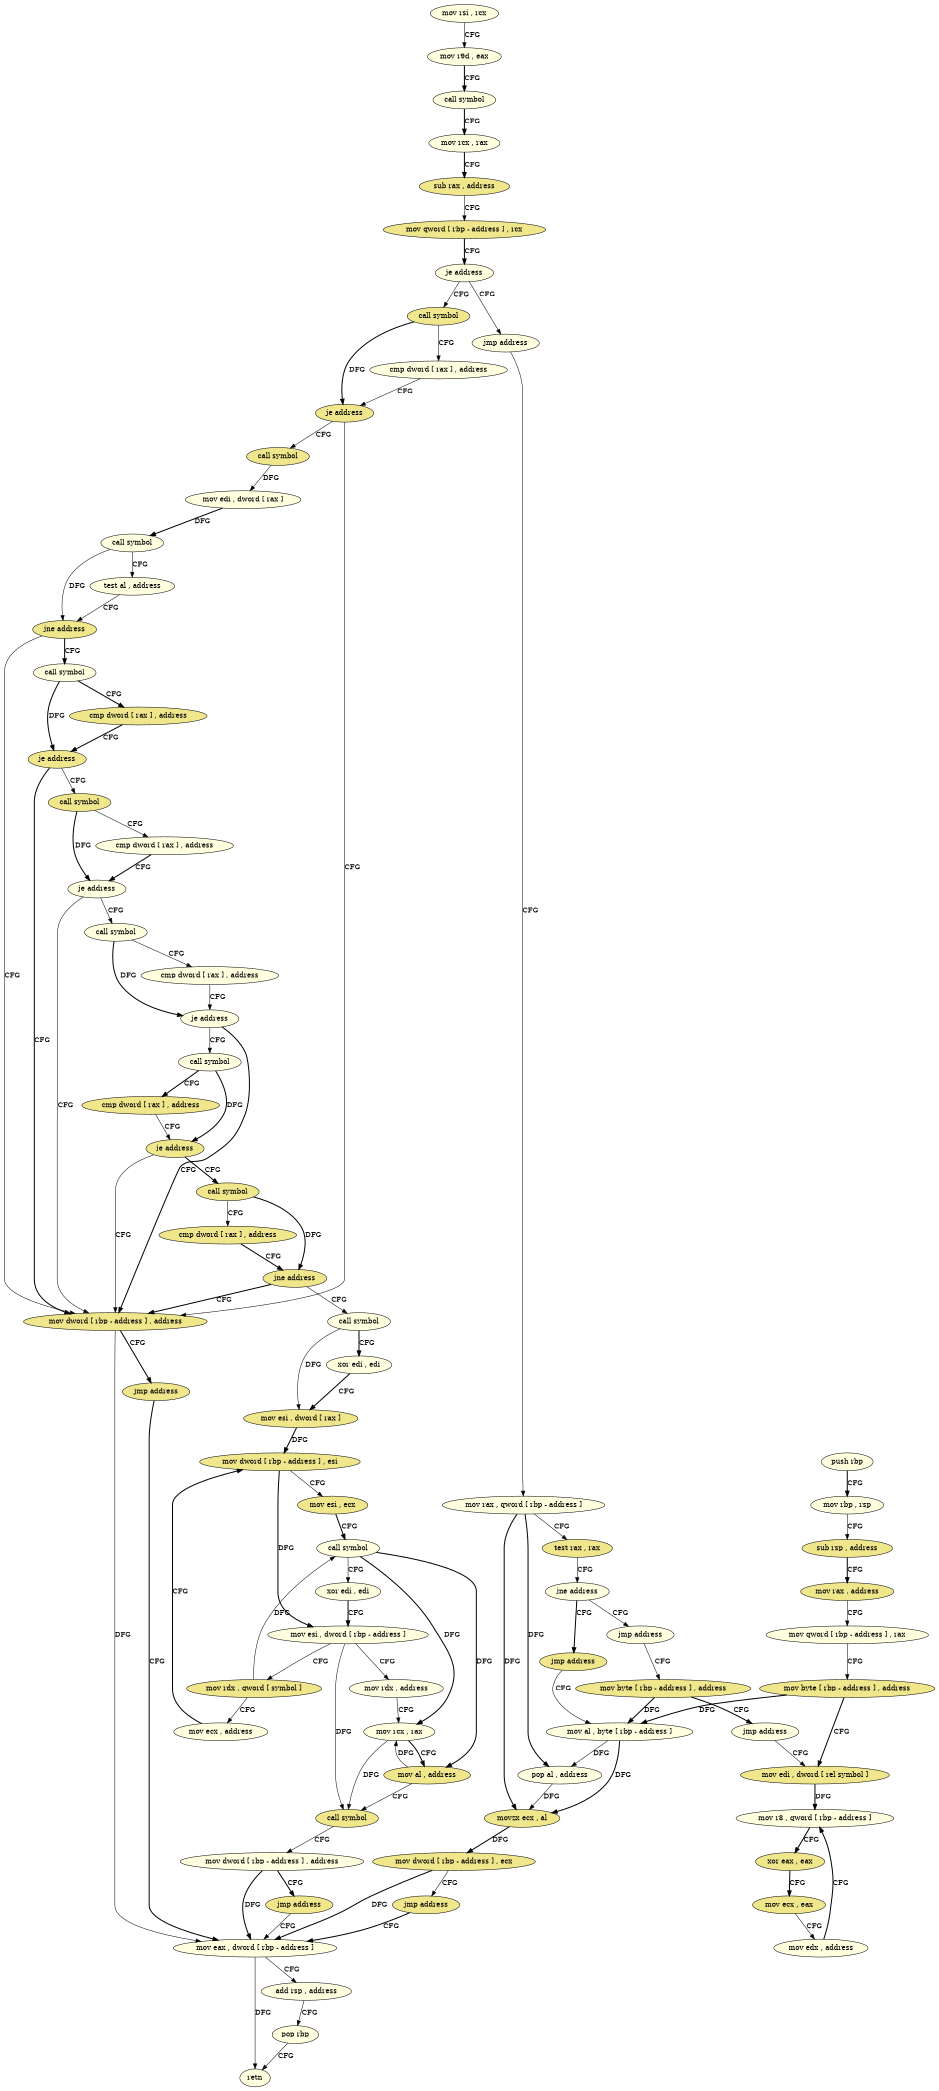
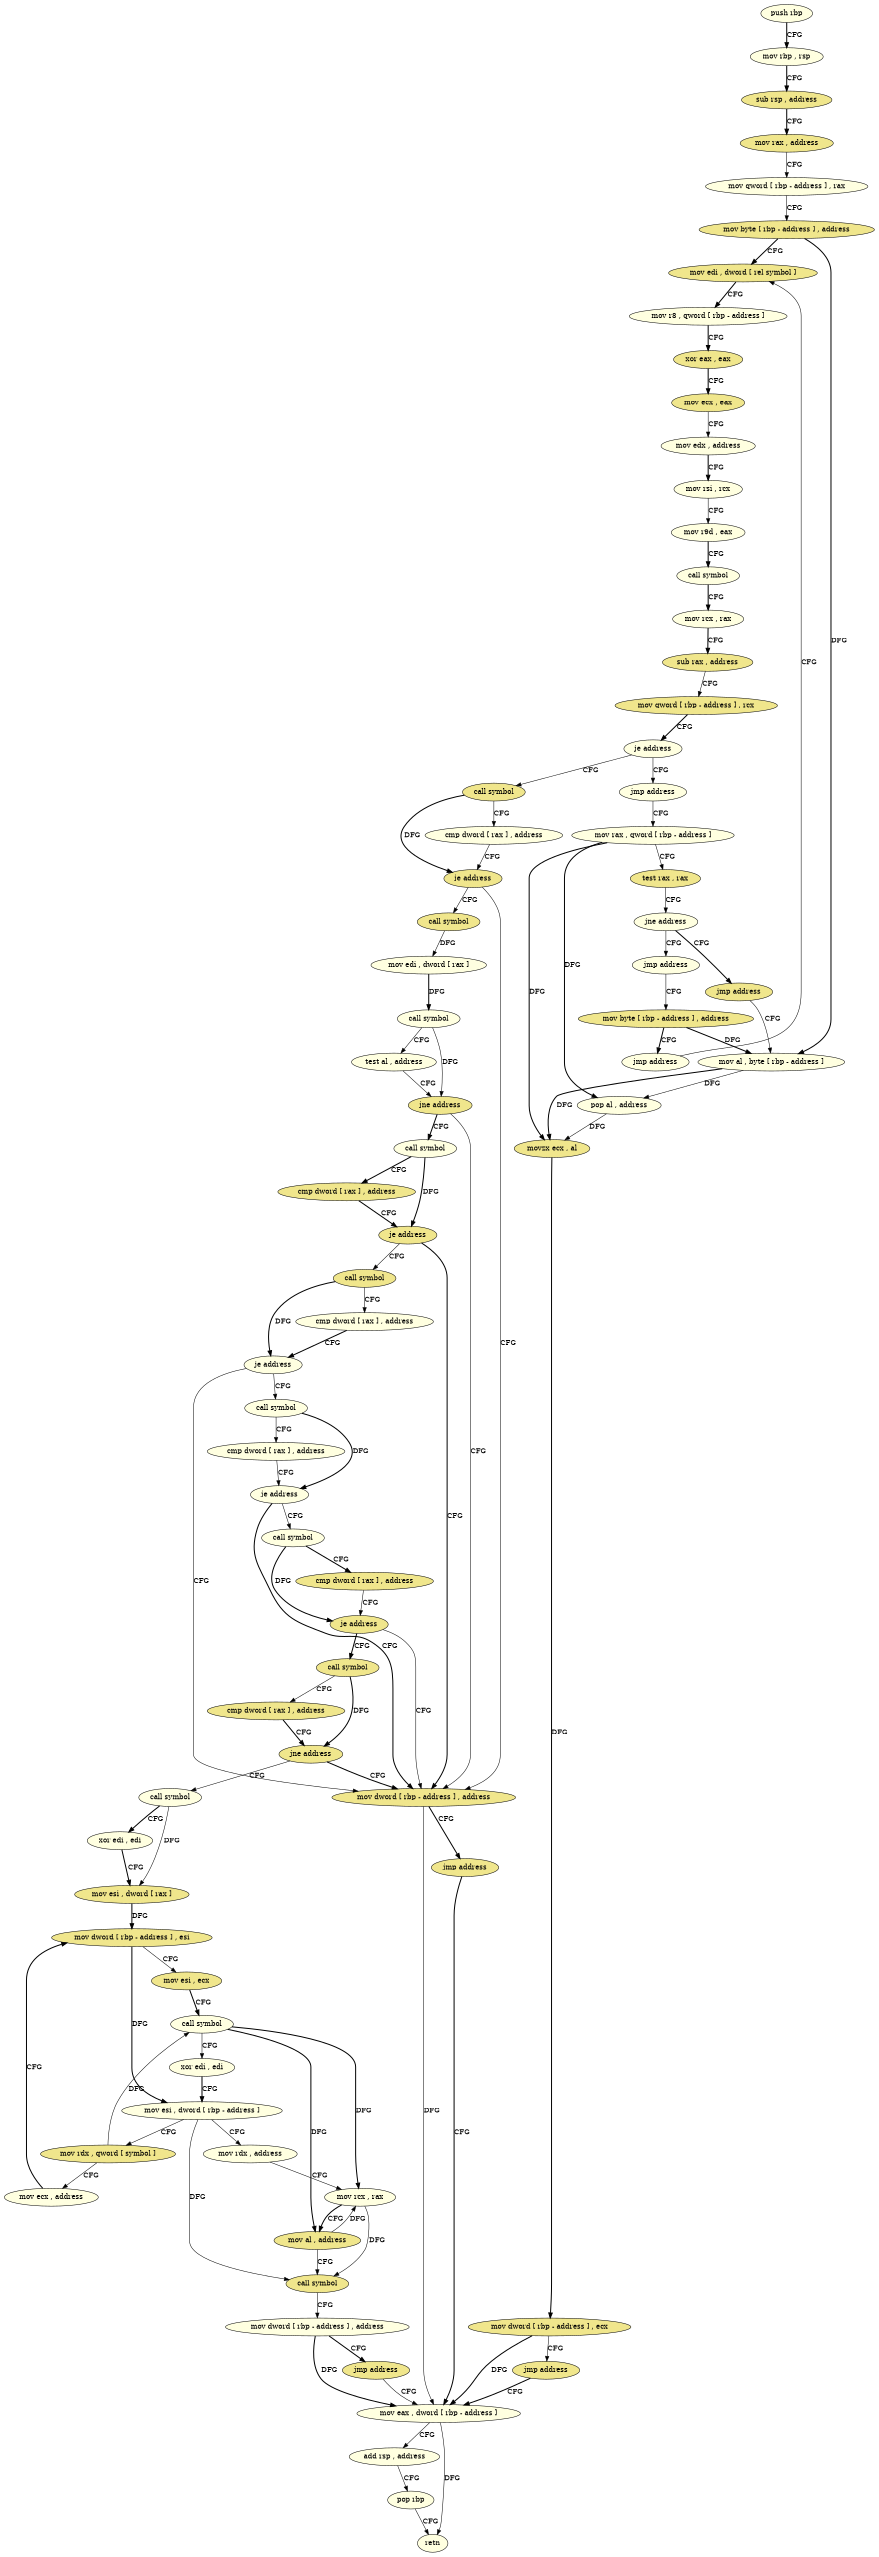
(847, 1524) -> (787, 76)
(823, 1797) -> (735, 295)
(833, 1885) -> (708, 465)
